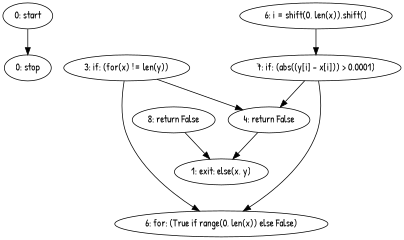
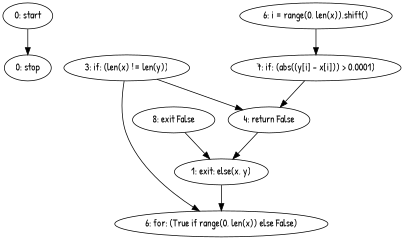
(316, 16) -> (316, 16)
(127, 68) -> (127, 68)
(174, 120) -> (174, 120)
(305, 155) -> (221, 194)
